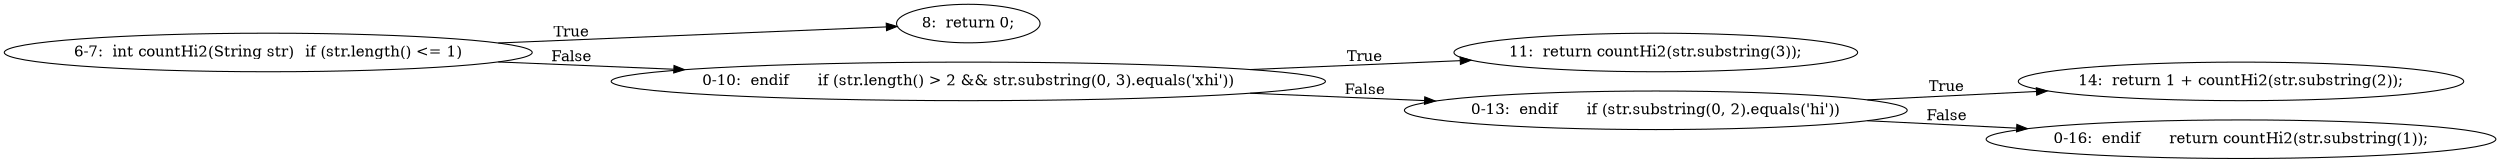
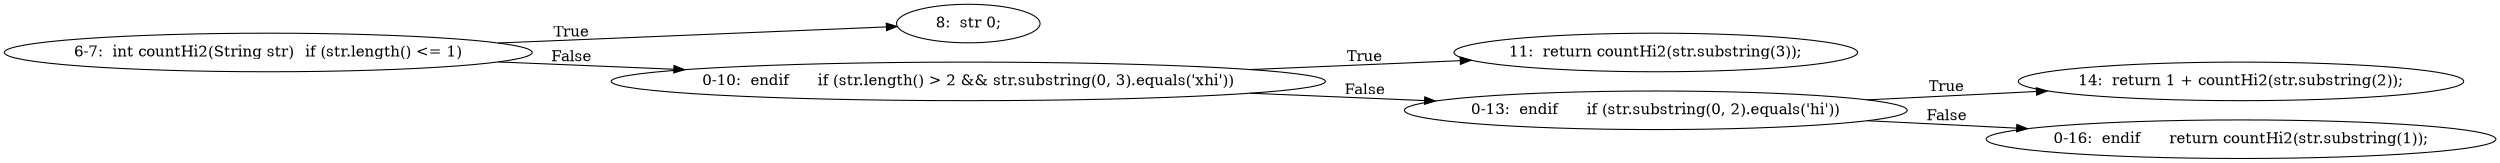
(968, 24) -> (968, 24)
